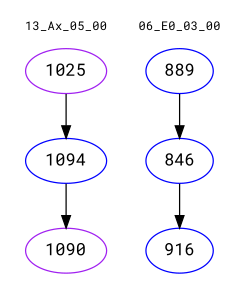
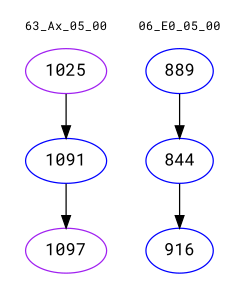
(67, 27) -> (67, 27)
(180, 27) -> (180, 27)
(66, 161) -> (66, 161)
(180, 161) -> (180, 161)
(66, 251) -> (66, 251)
